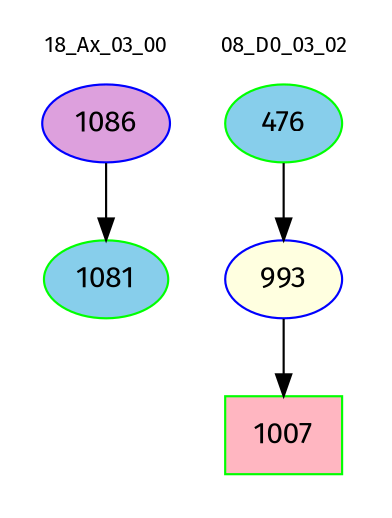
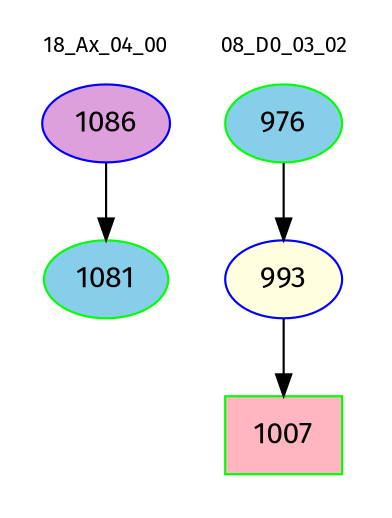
(106, 47) -> (106, 47)
(284, 123) -> (284, 123)
